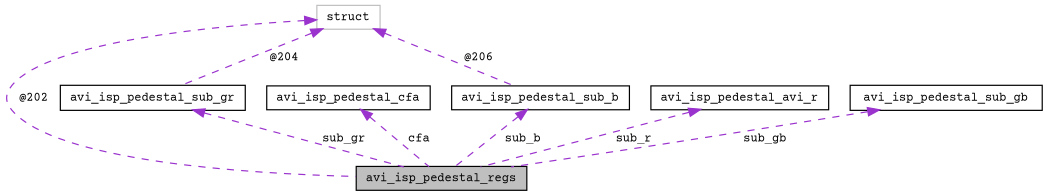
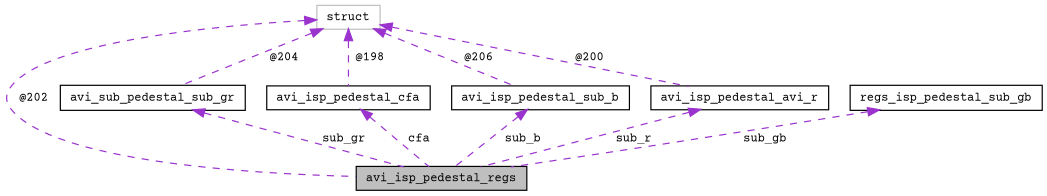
none -> (540, 57)
none -> (348, 64)
(153, 98) -> (153, 98)
(946, 98) -> (946, 98)
